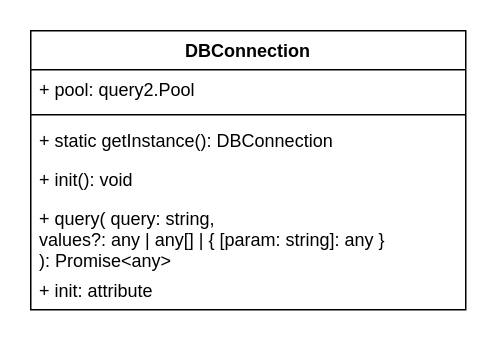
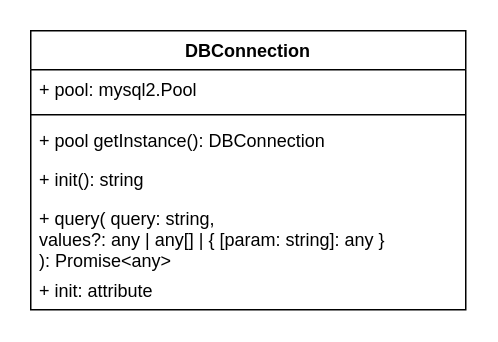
(121, 90) -> (118, 90)
(206, 141) -> (196, 141)
(96, 180) -> (106, 180)
